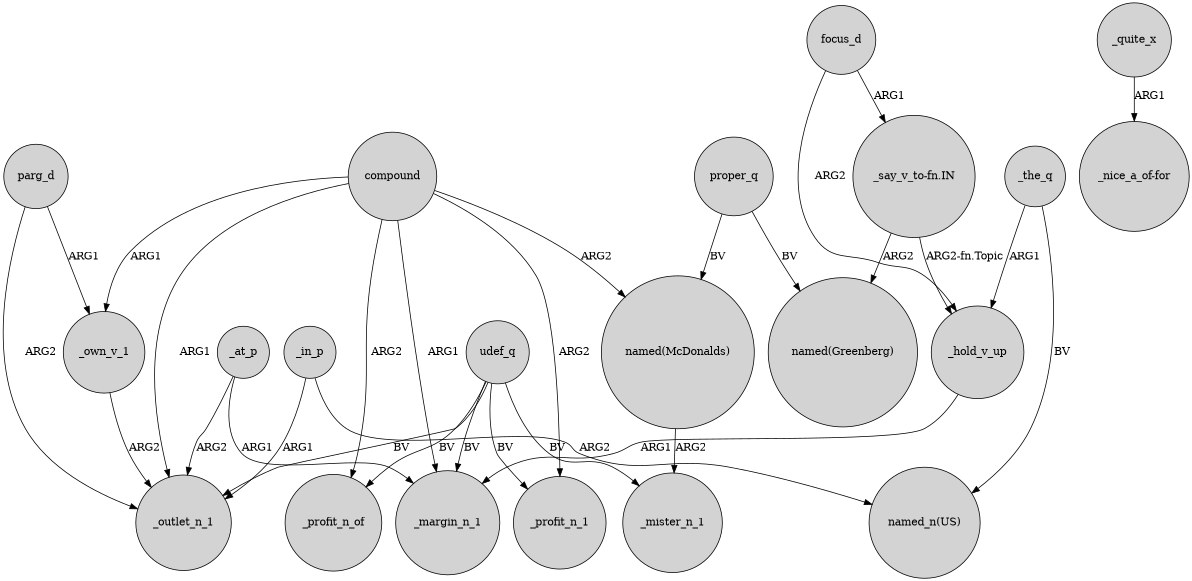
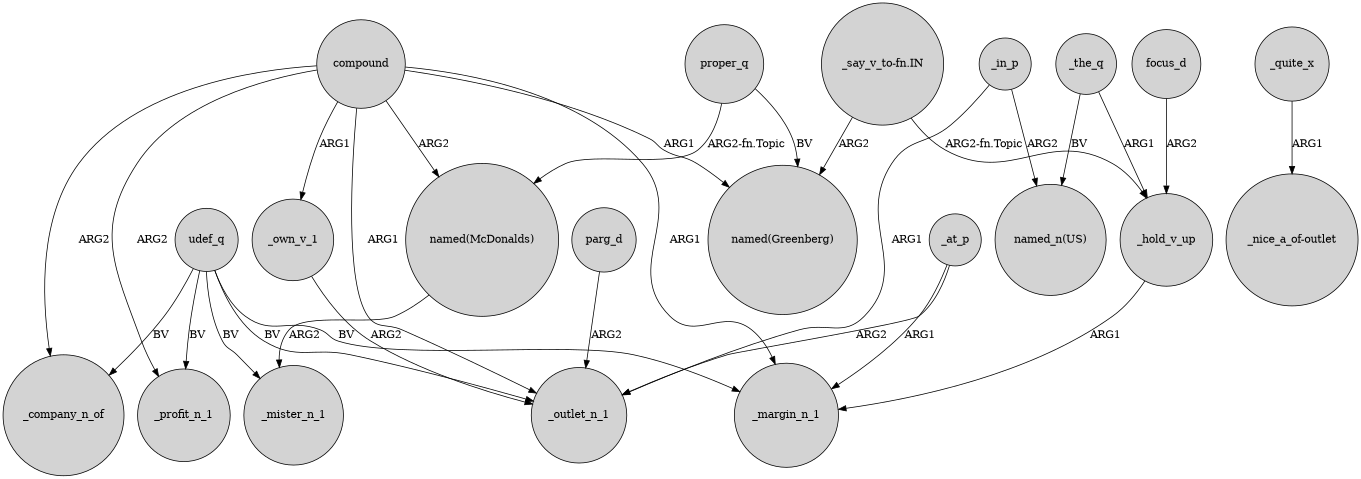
(870, 93) -> none
none -> (588, 113)
(1134, 176) -> (1292, 240)
(67, 257) -> none
(718, 257) -> (746, 144)
(333, 523) -> (64, 415)
